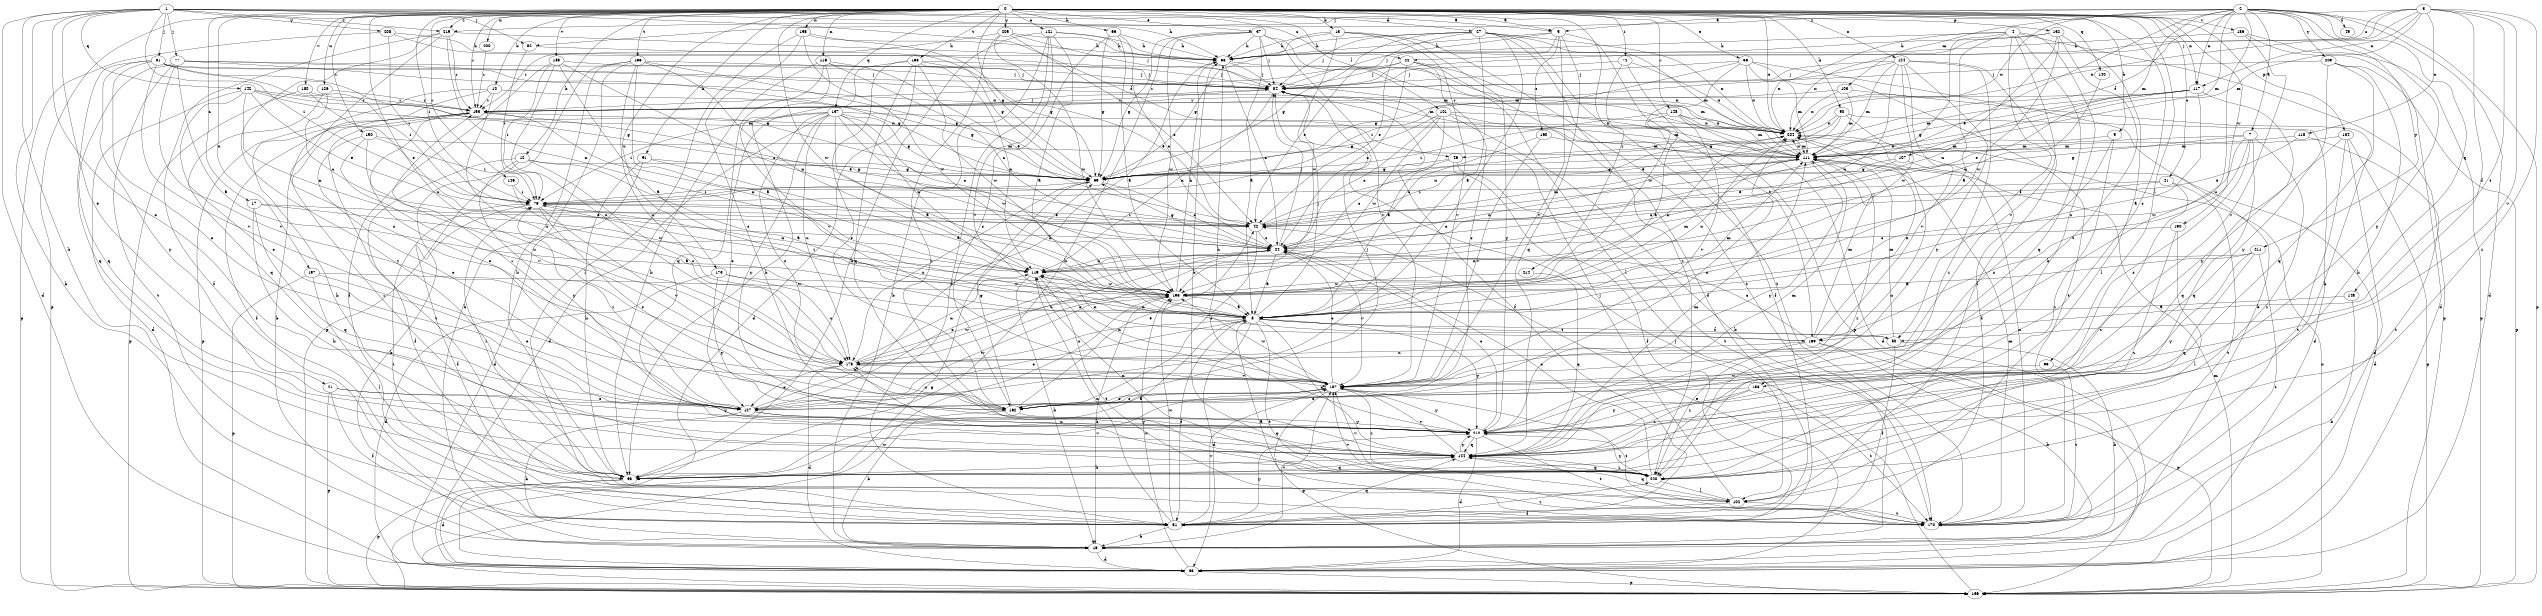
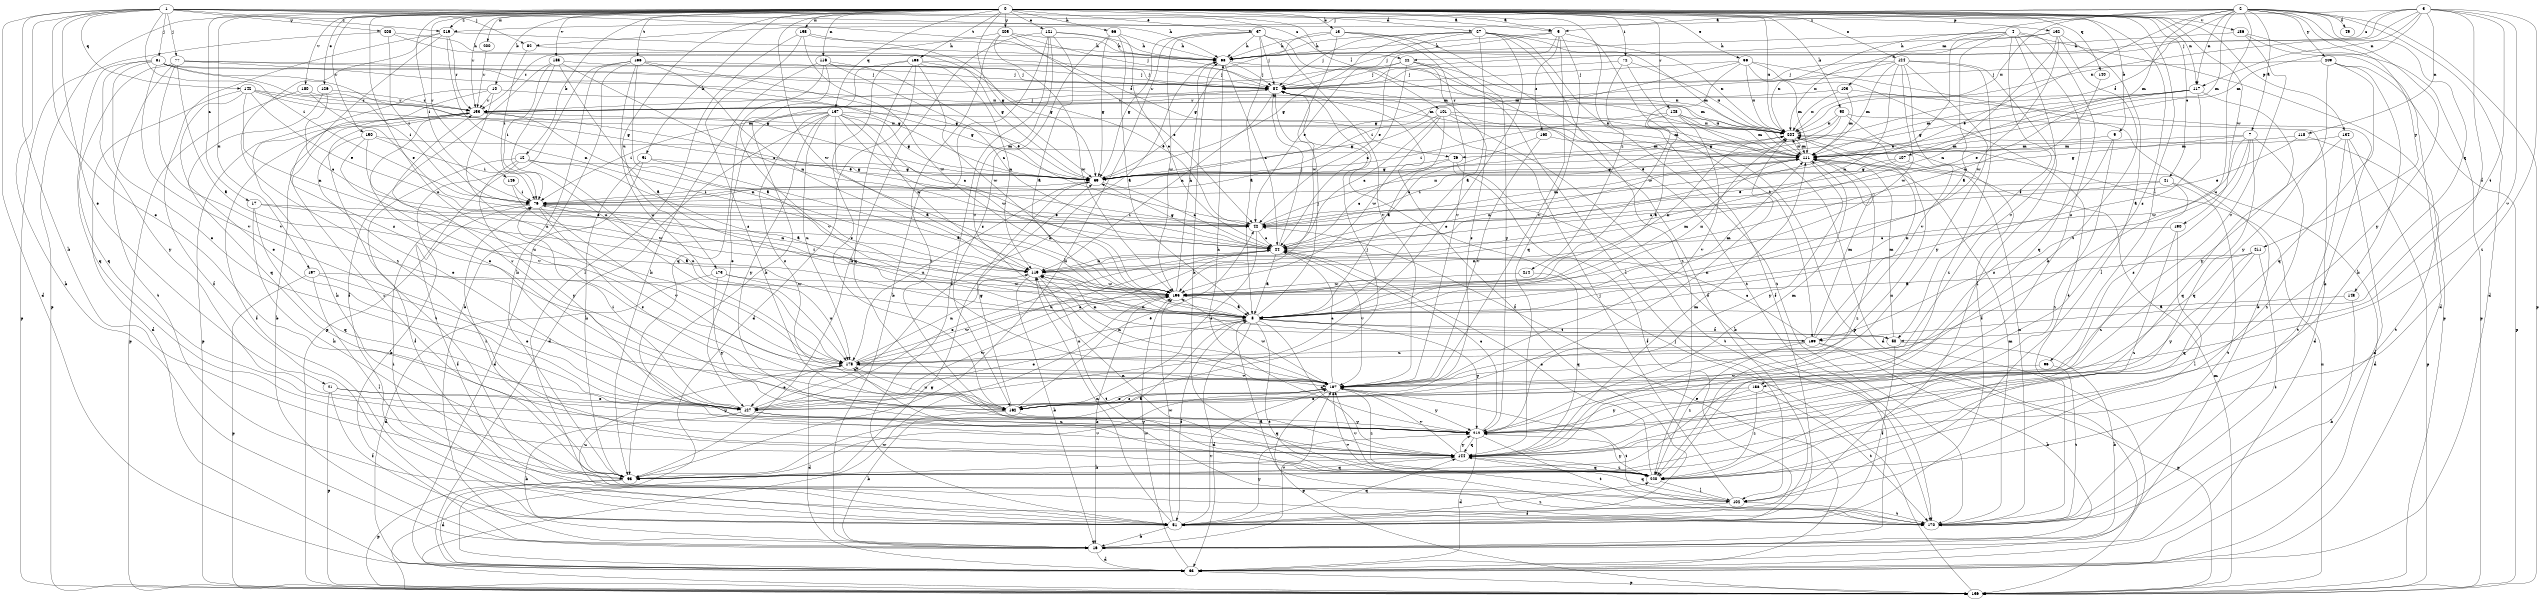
(331, 46) -> (331, 46)
(1615, 439) -> (1736, 461)
none -> (836, 491)
